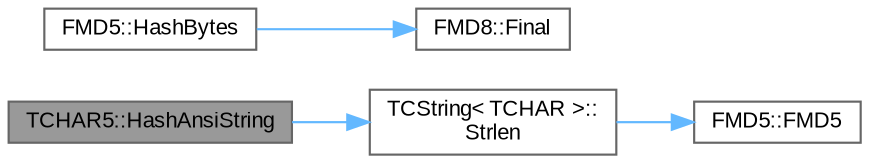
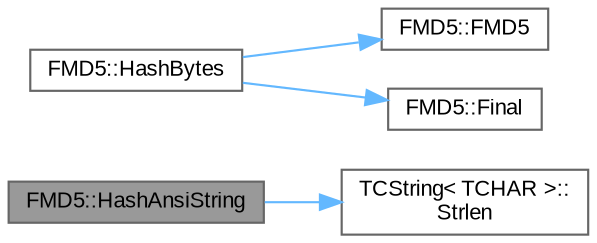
(493, 29) -> (465, 109)
(150, 122) -> (136, 202)
(644, 122) -> (301, 50)
